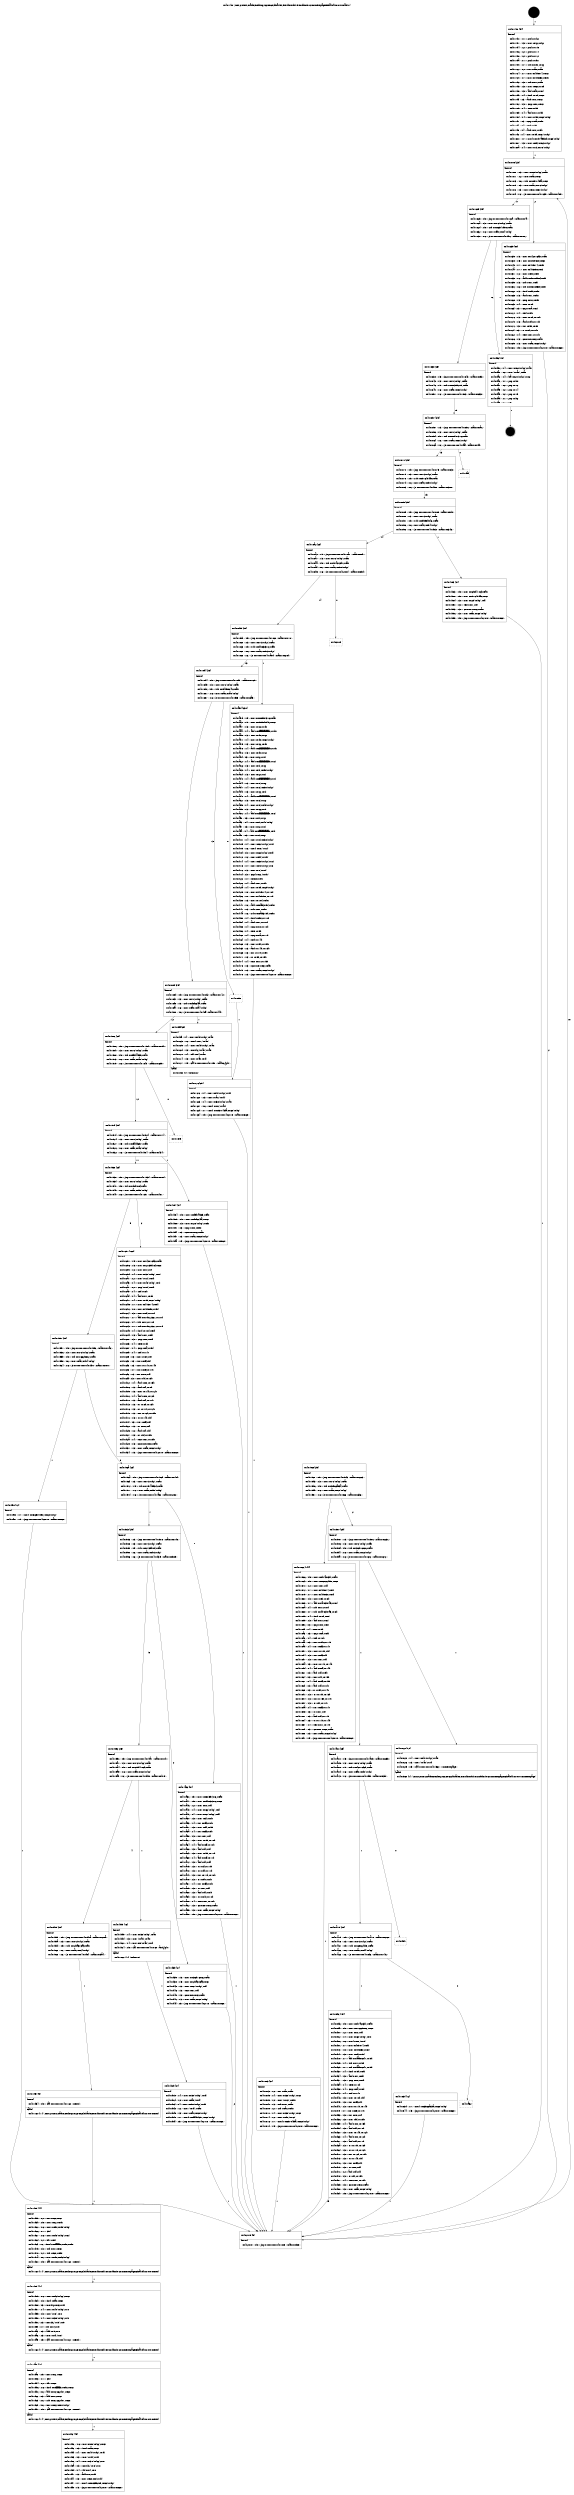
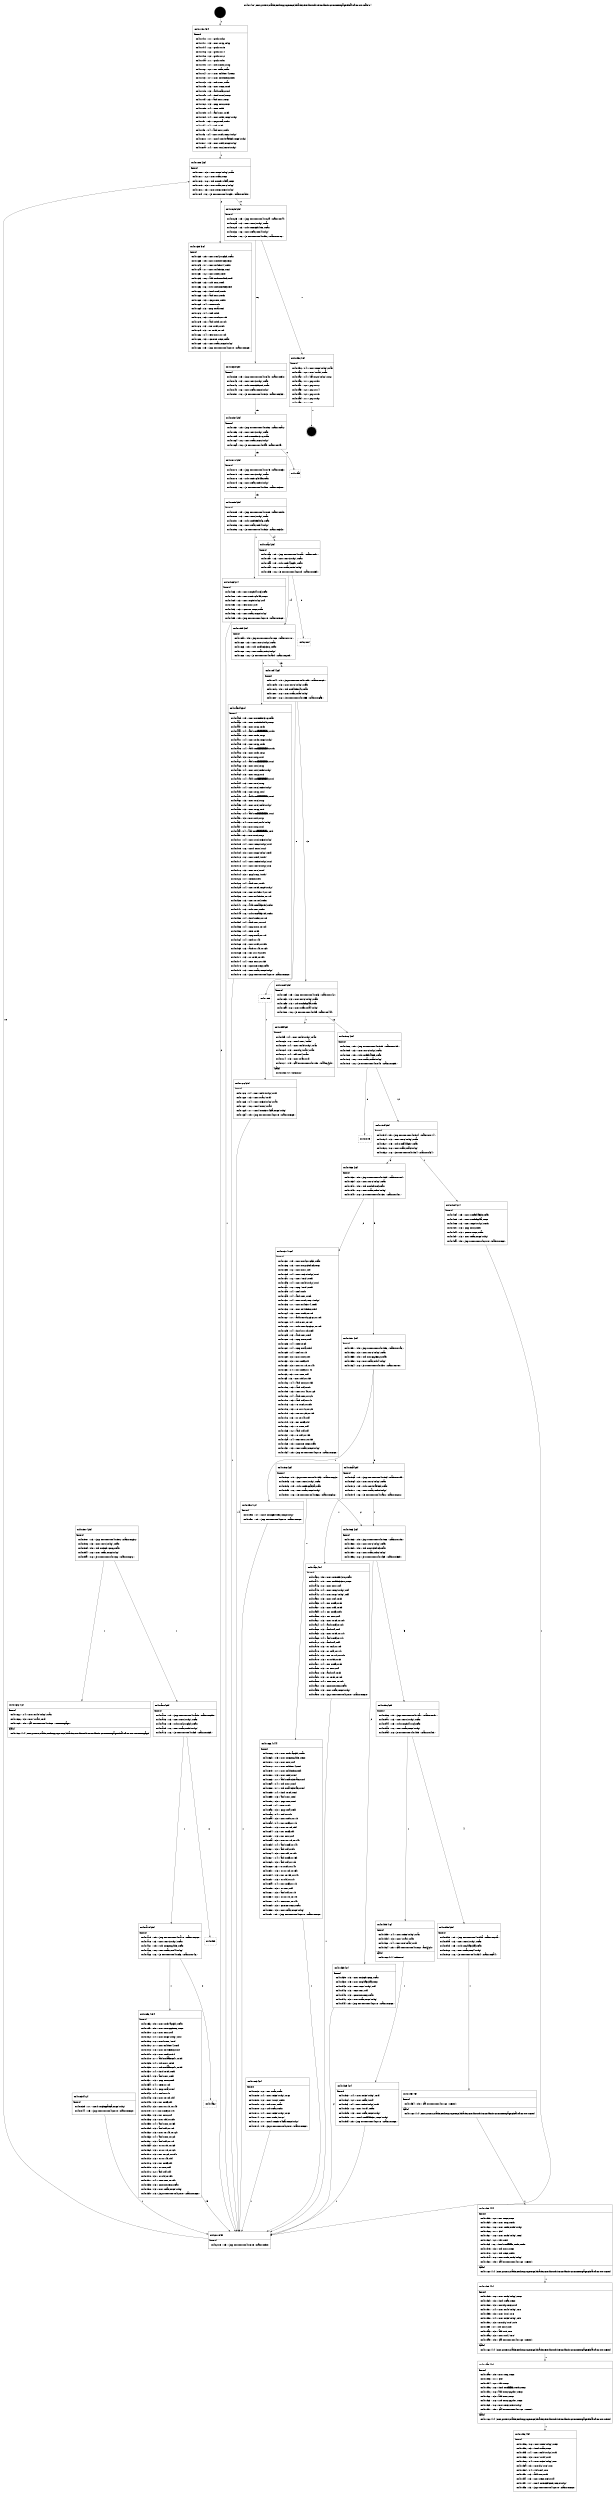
(137, 1160) -> (390, 1160)
(249, 1512) -> (238, 1512)
(347, 1512) -> (350, 1511)
